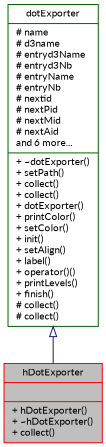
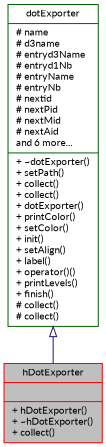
(44, 66) -> (44, 66)
